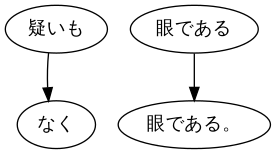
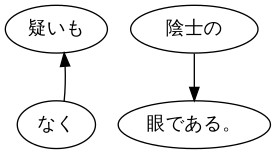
(194, 29) -> (194, 29)
(47, 70) -> (65, 84)
